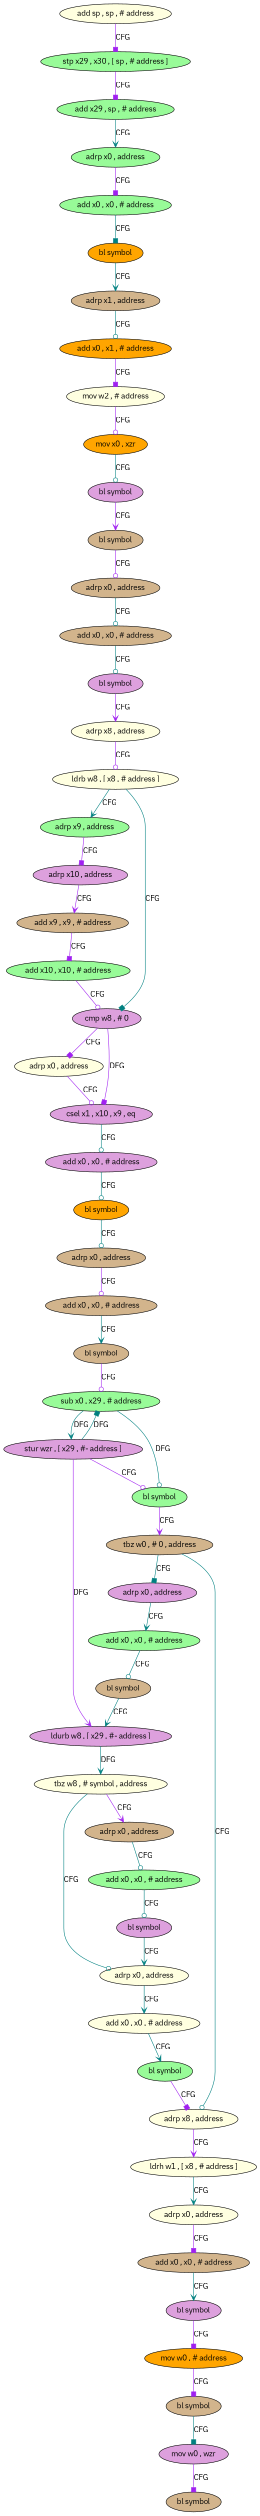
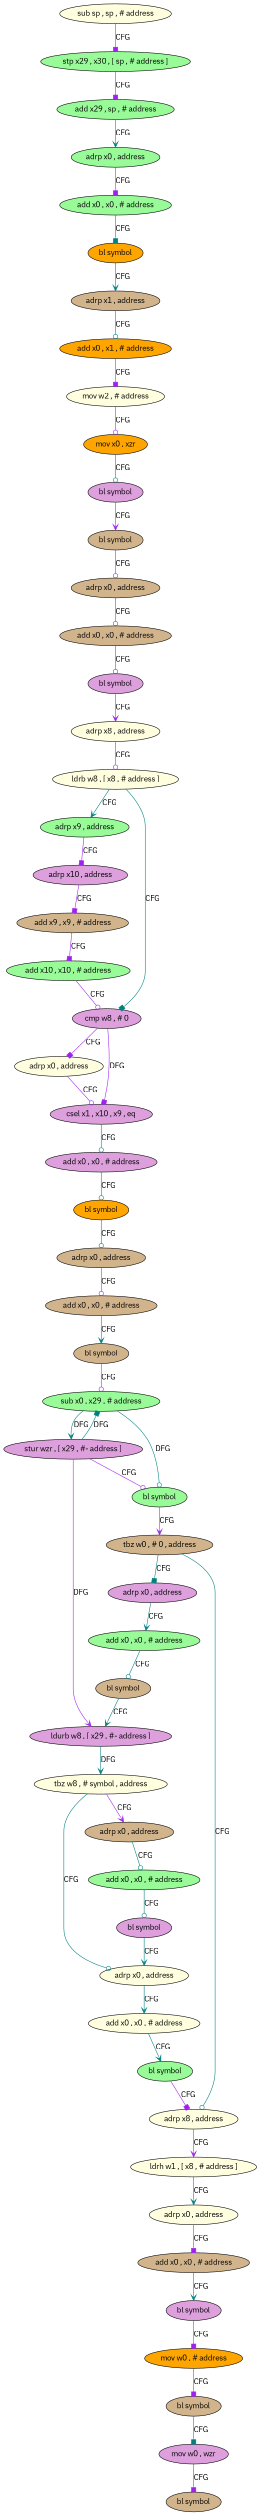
(116, 14) -> (116, 14)
(77, 896) -> (77, 896)
